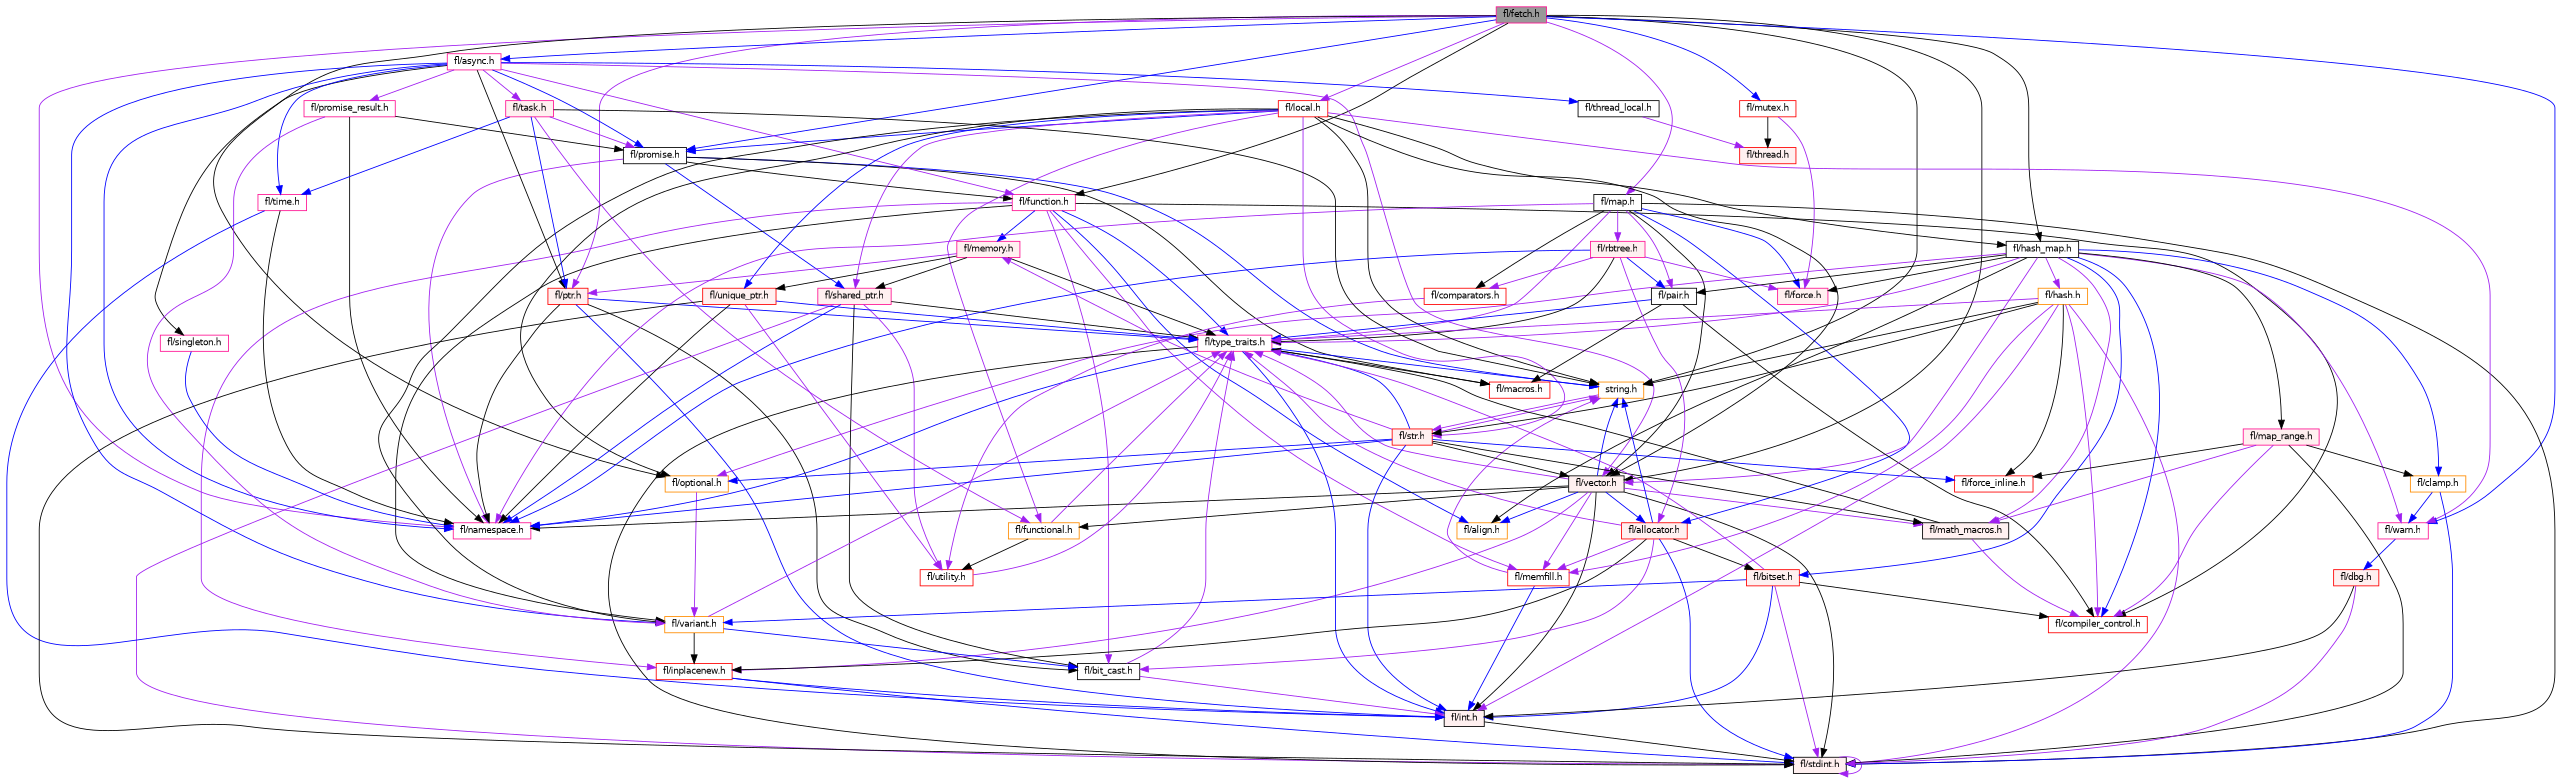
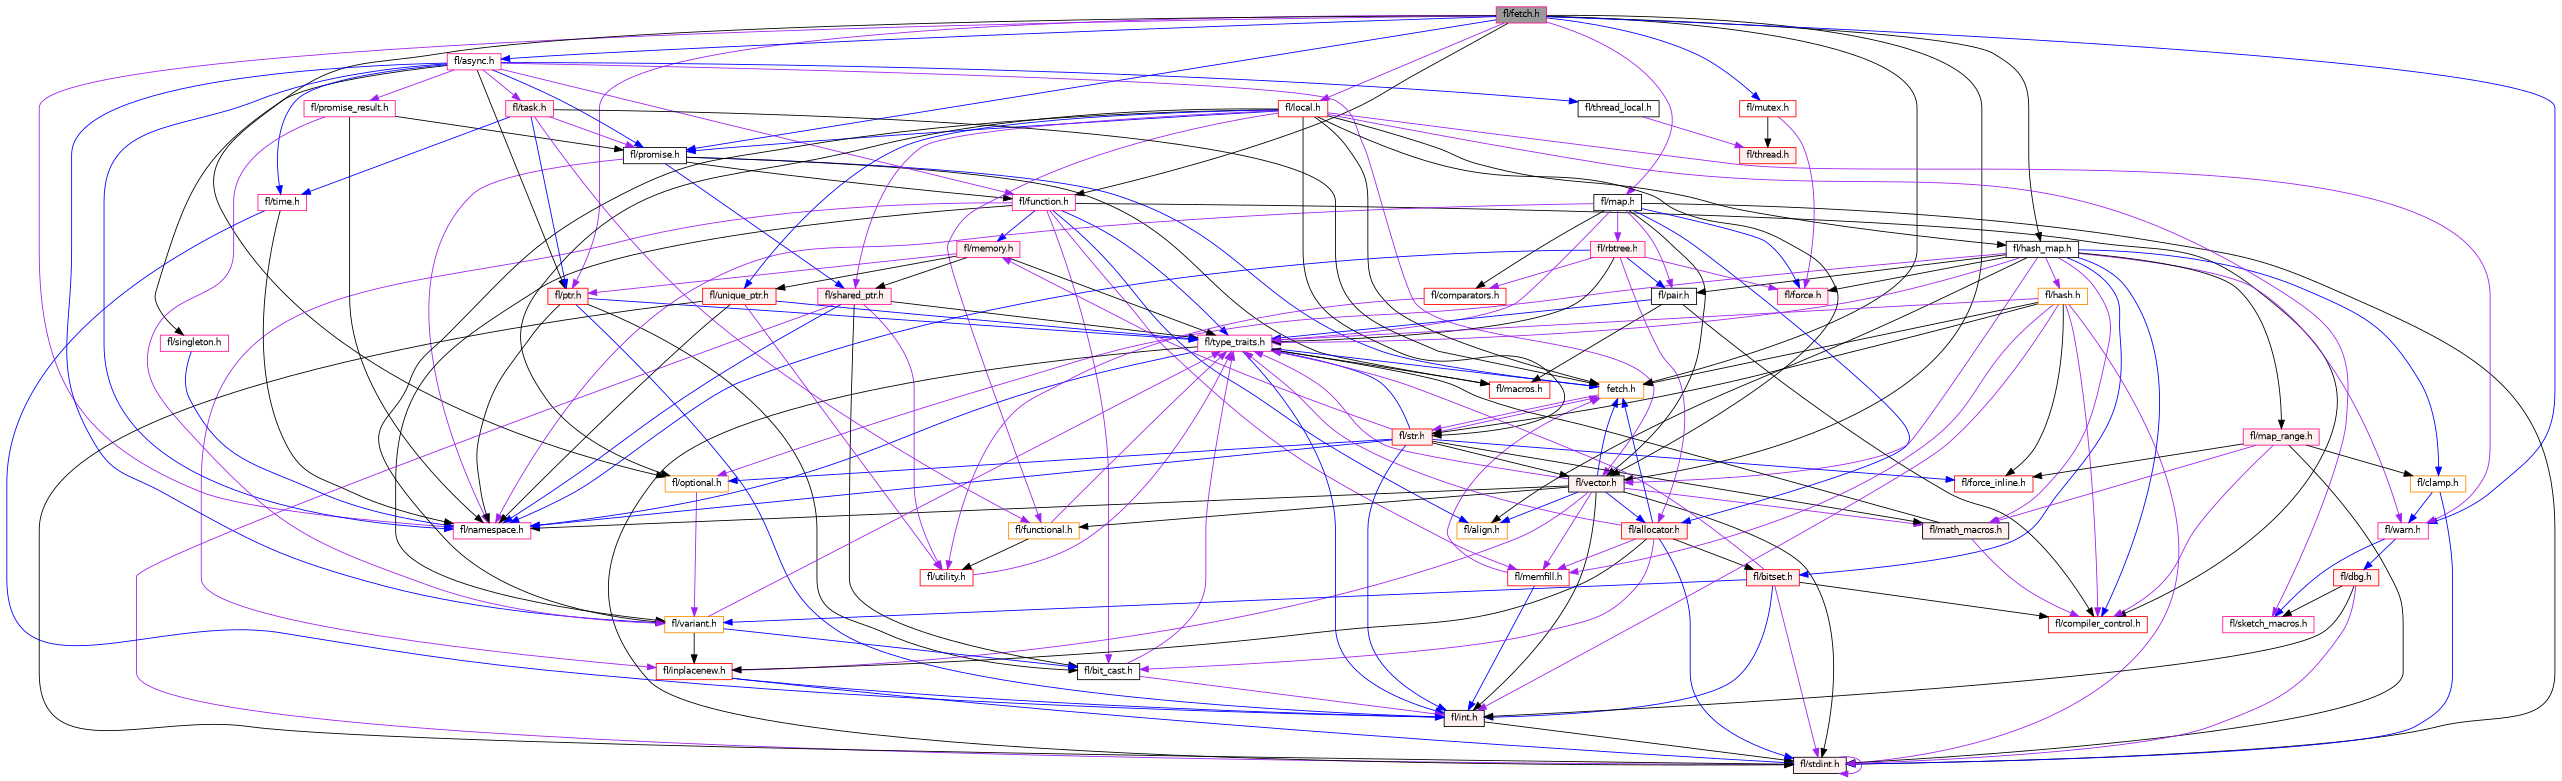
(1388, 347) -> (1388, 347)
(1621, 390) -> (1621, 390)
none -> (2268, 625)
